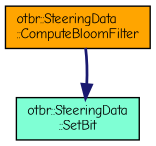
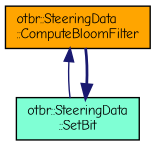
none -> (69, 80)
